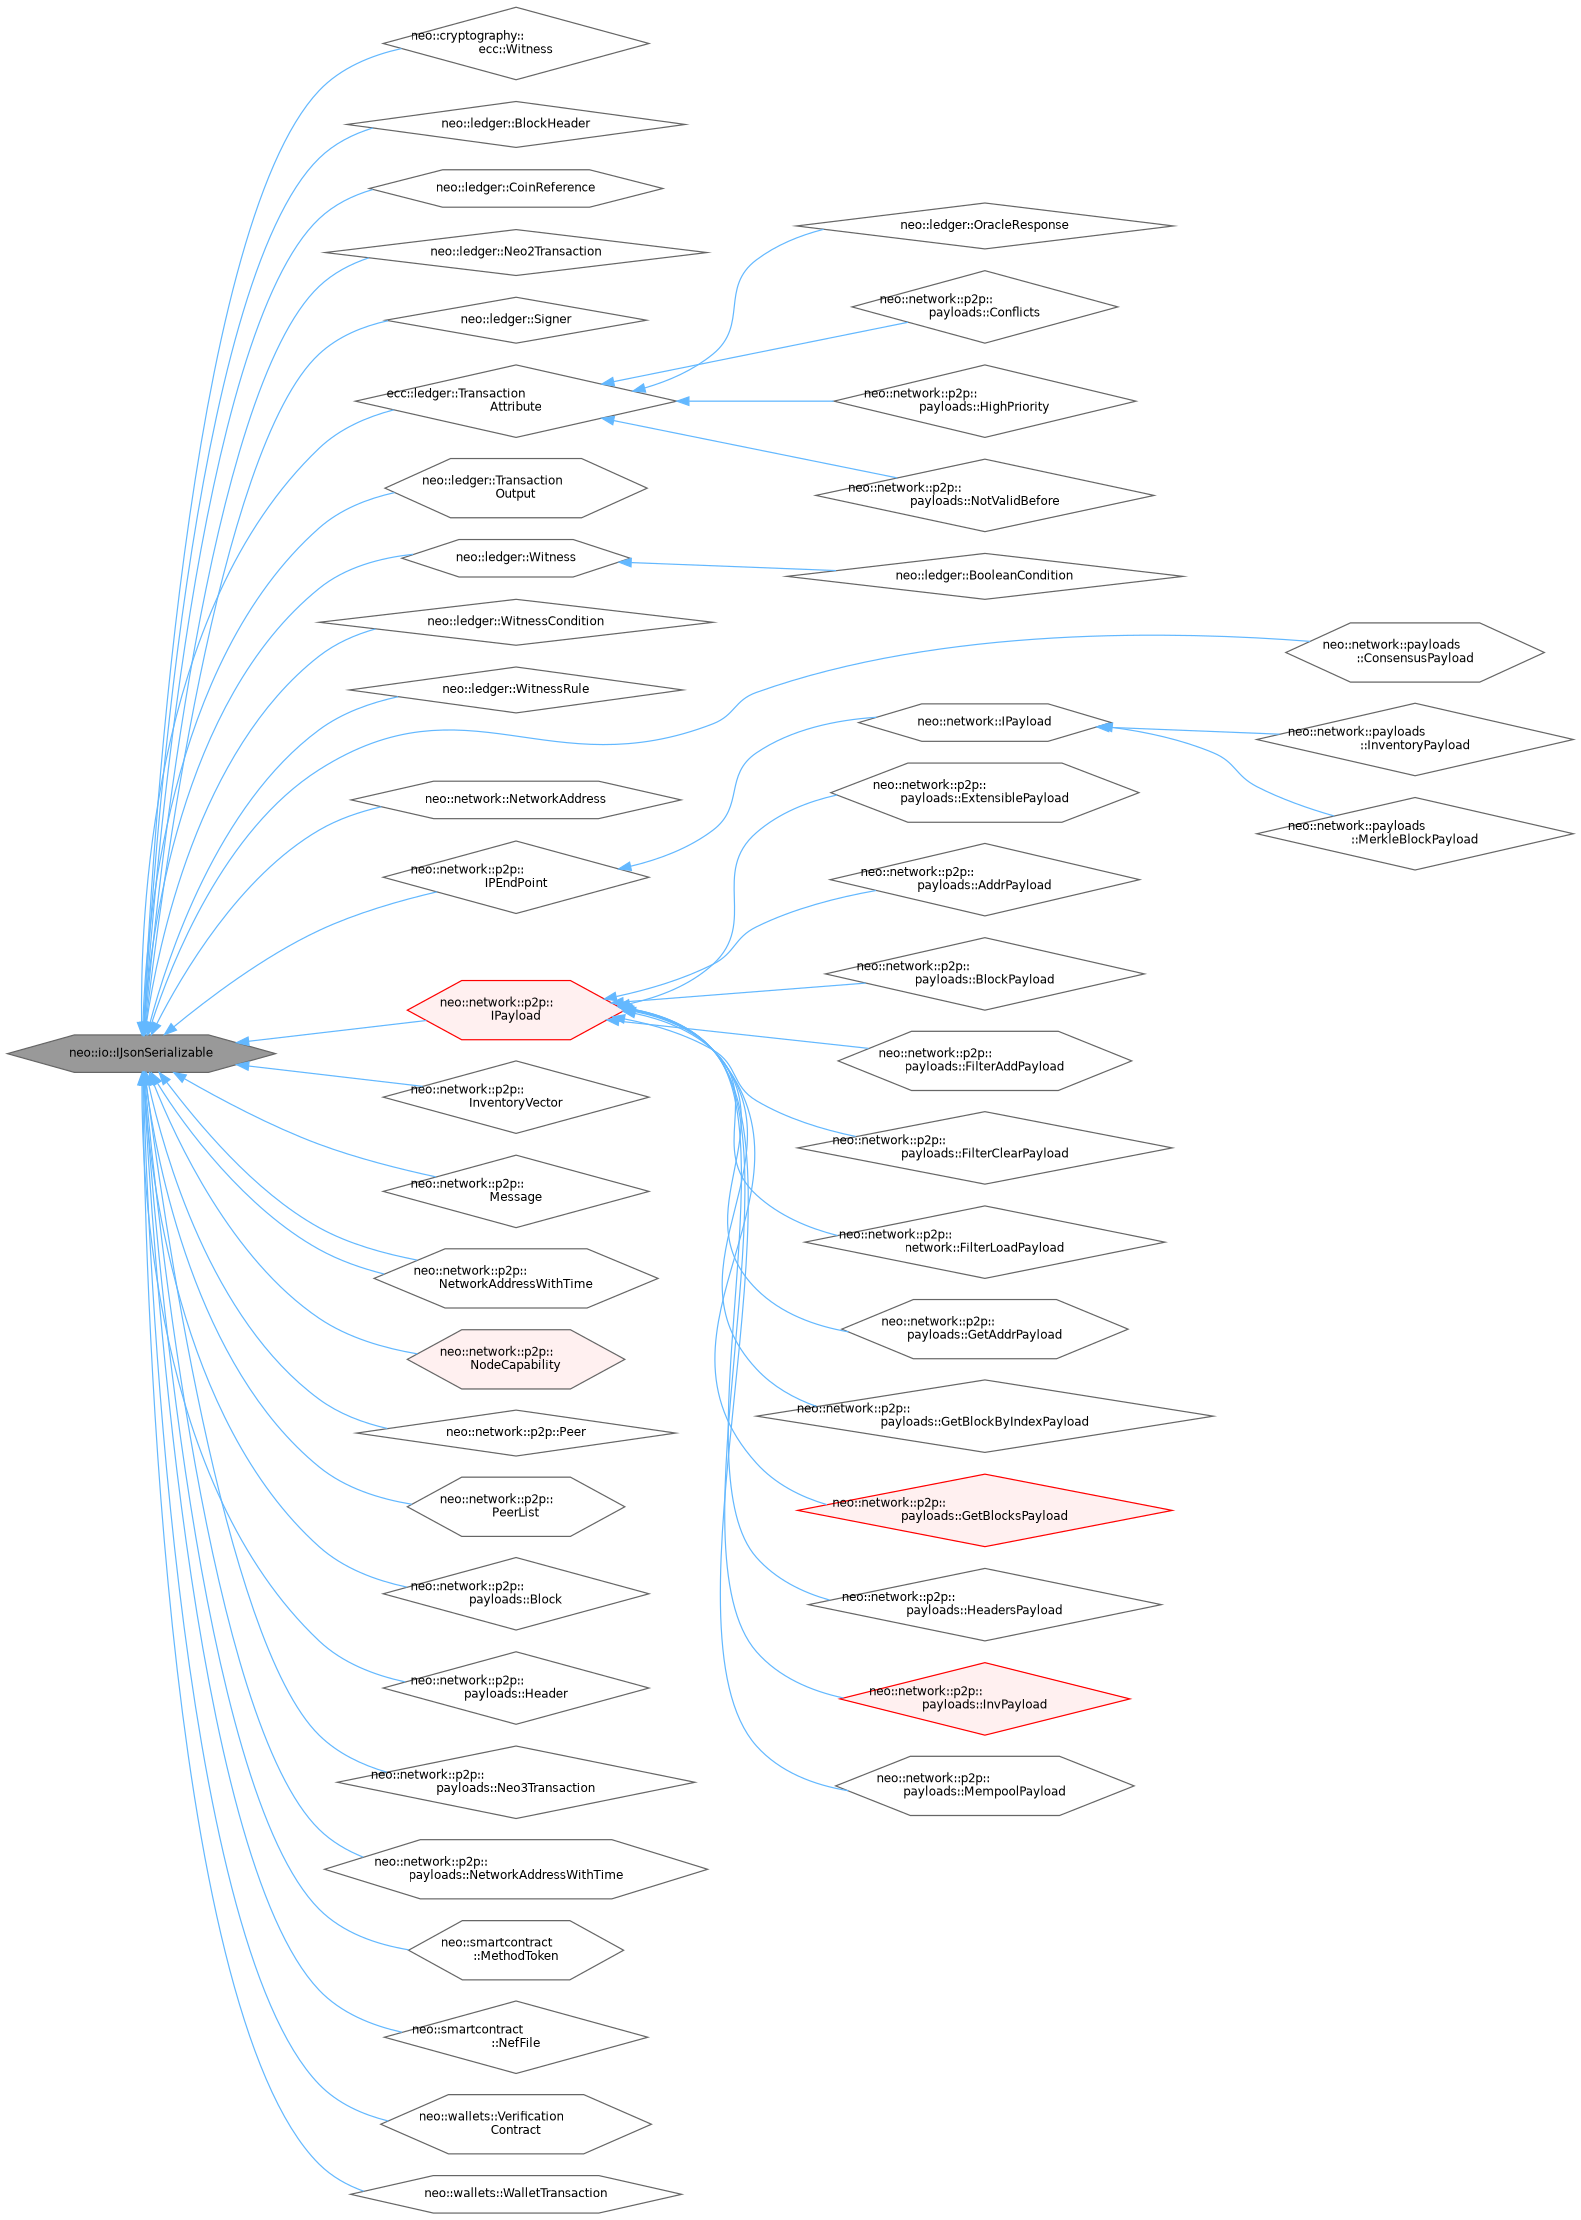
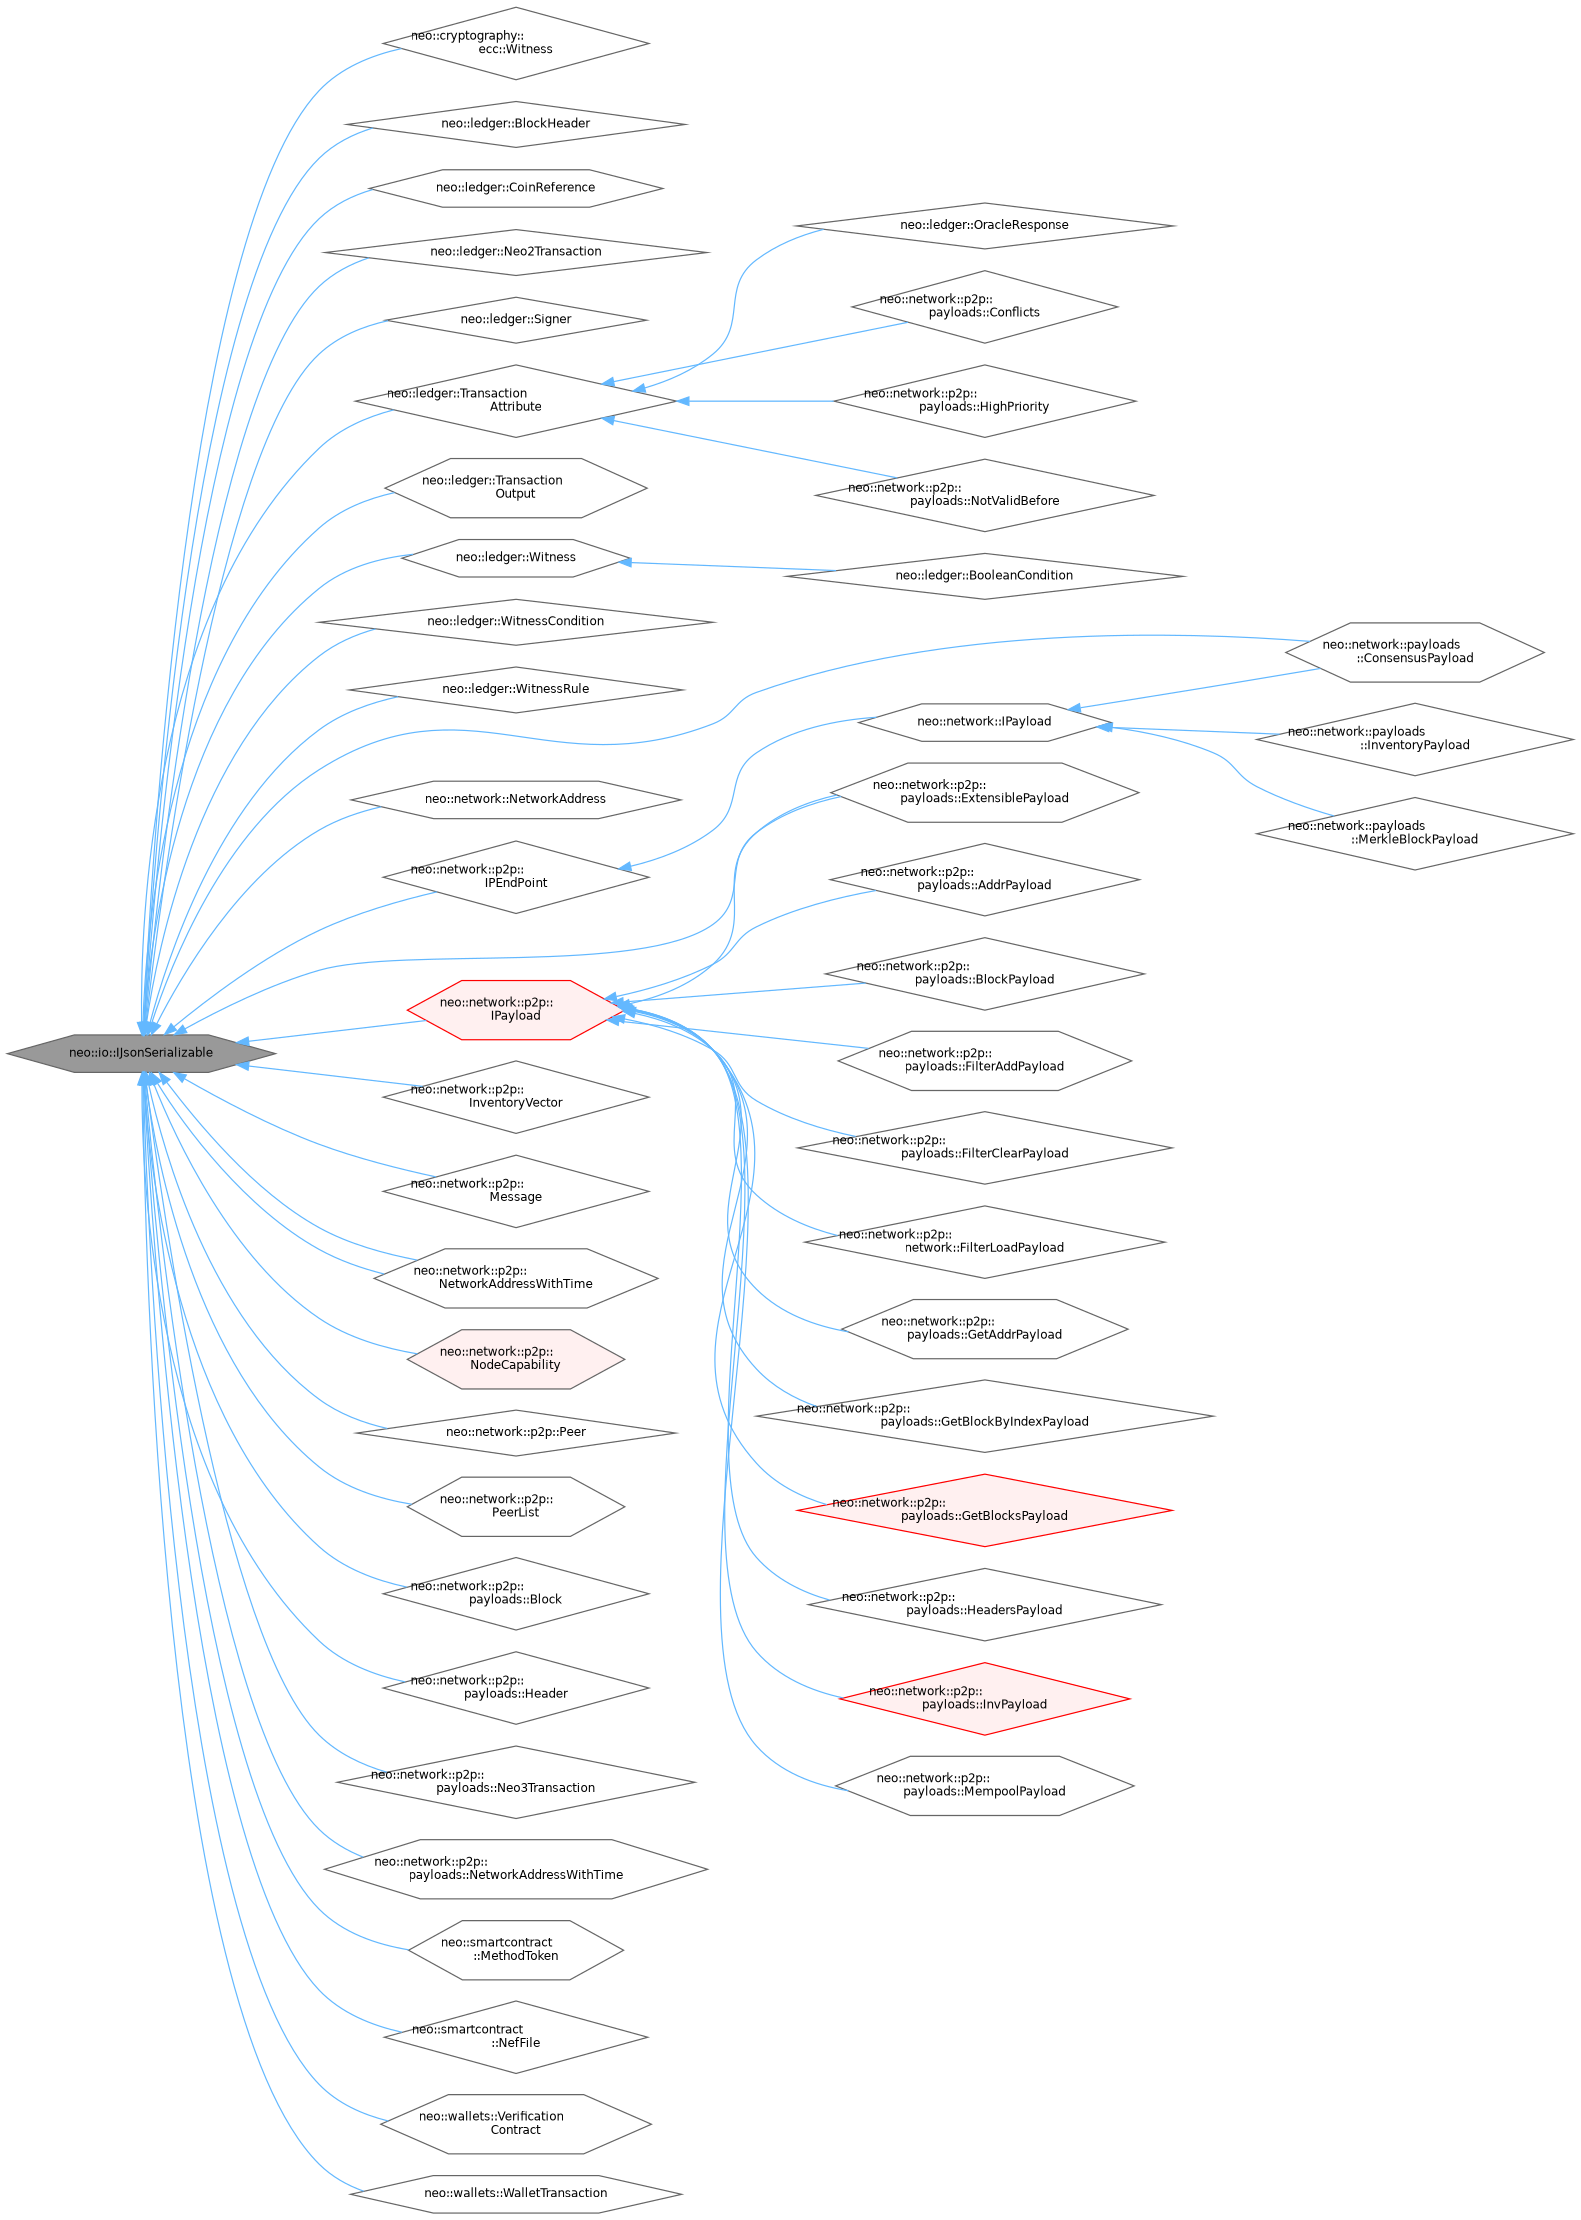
(516, 401) -> (516, 401)
none -> (1201, 688)
none -> (544, 957)
